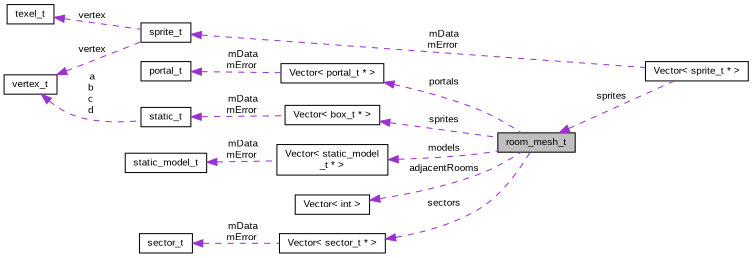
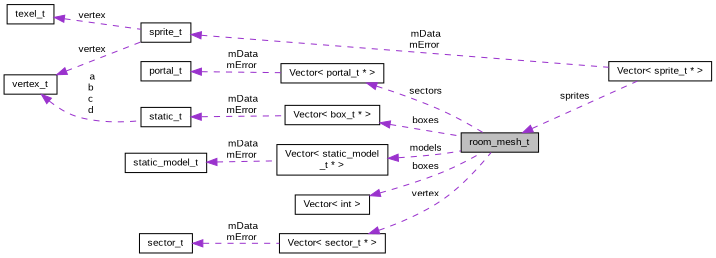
(443, 82) -> (425, 91)
(443, 120) -> (425, 121)
(443, 168) -> (425, 166)
(443, 203) -> (425, 194)
